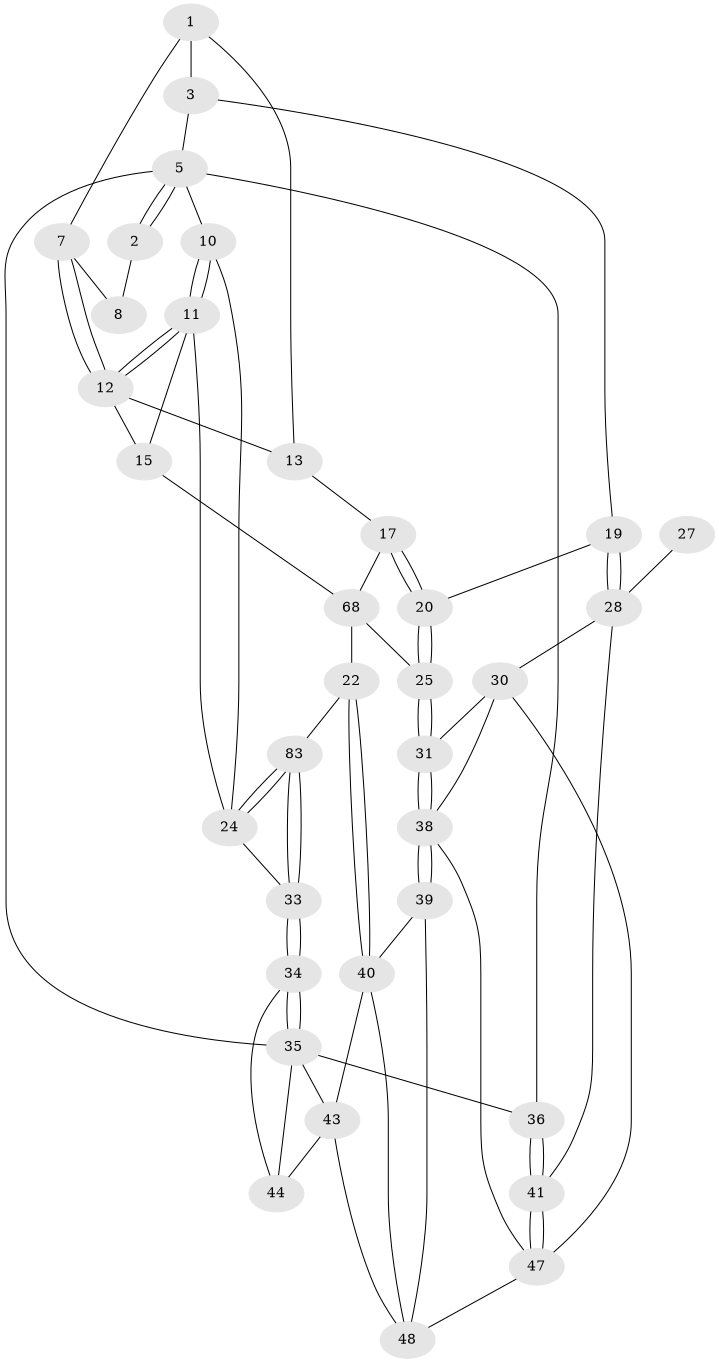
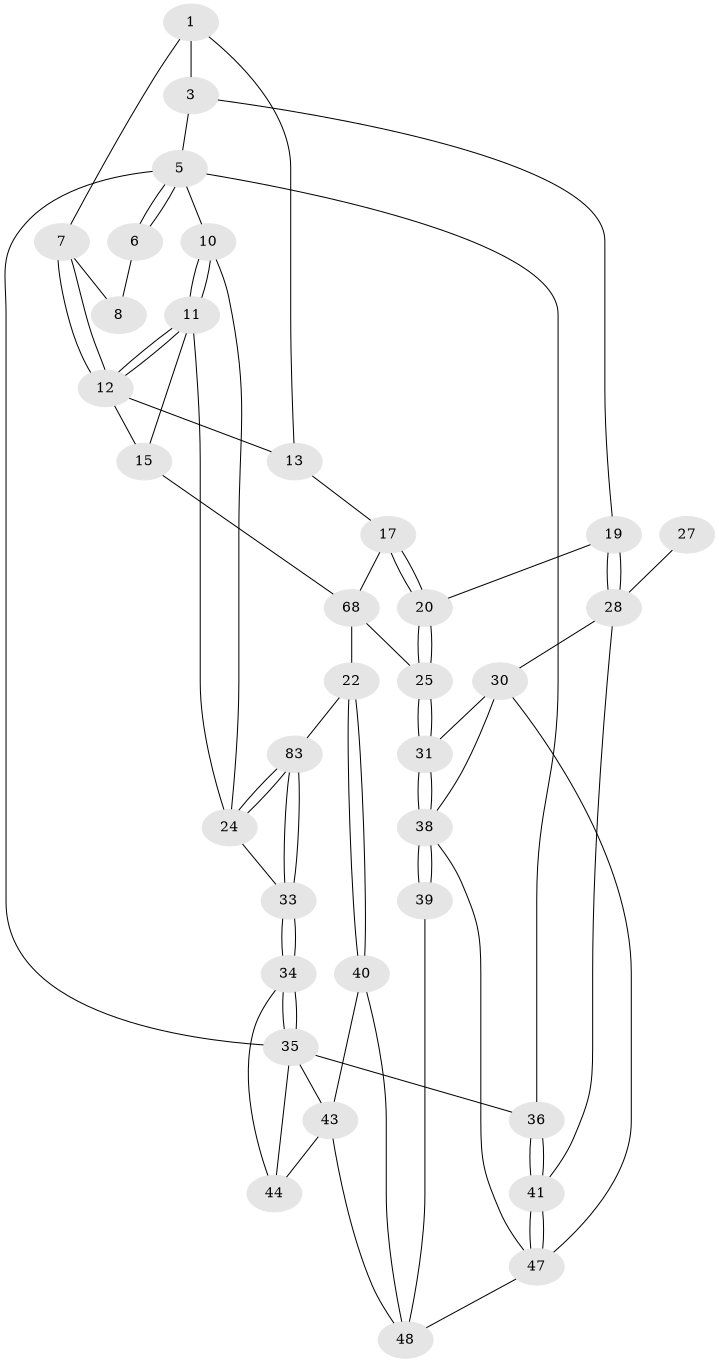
(135, 242) -> (135, 242)
(396, 937) -> none
